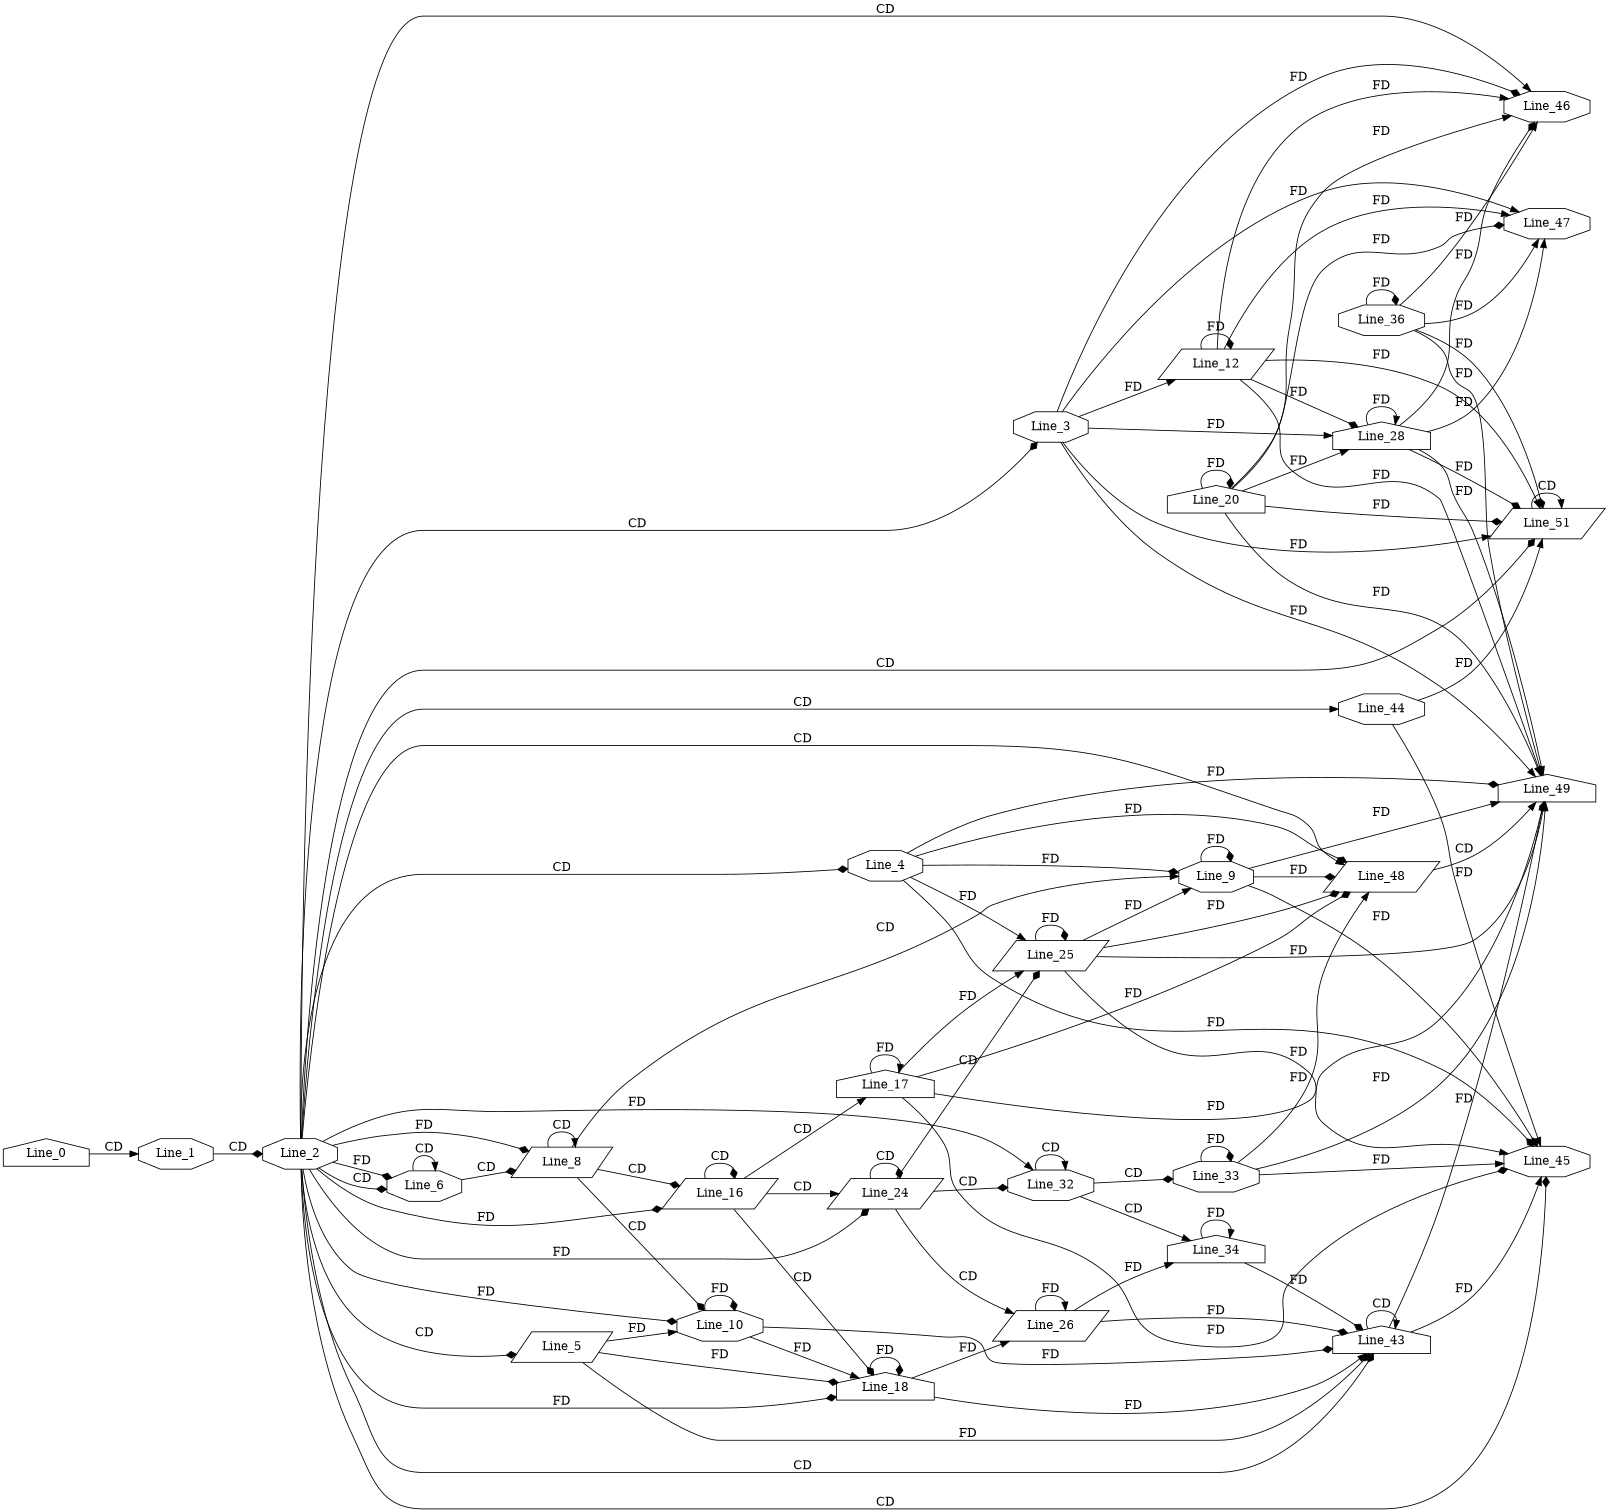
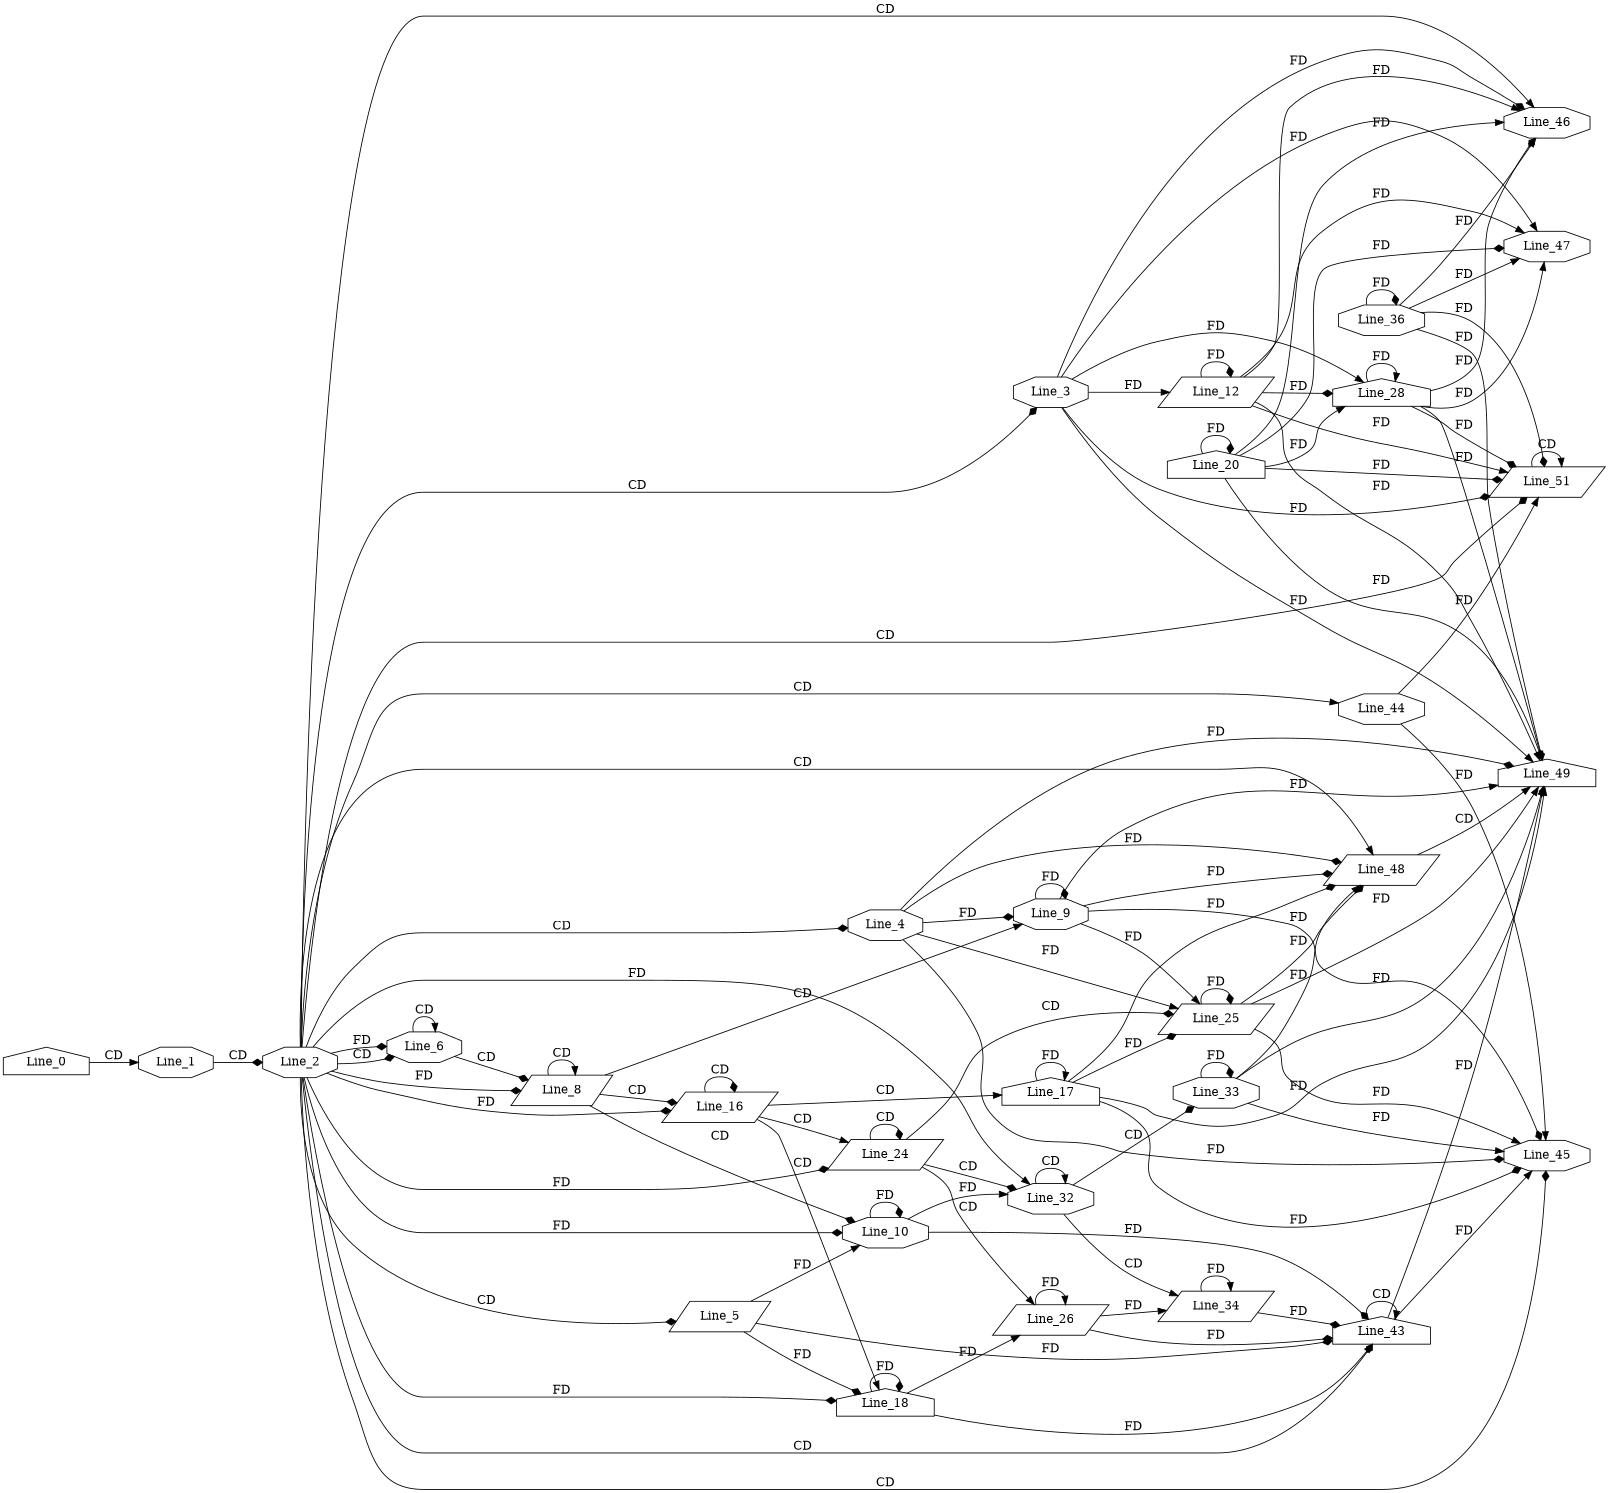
(1267, 549) -> (1255, 511)
(1133, 916) -> (1142, 953)
(953, 1019) -> (1119, 1060)
(1216, 1250) -> (1216, 1306)
(801, 1288) -> (823, 1245)
(801, 1356) -> (947, 1201)
